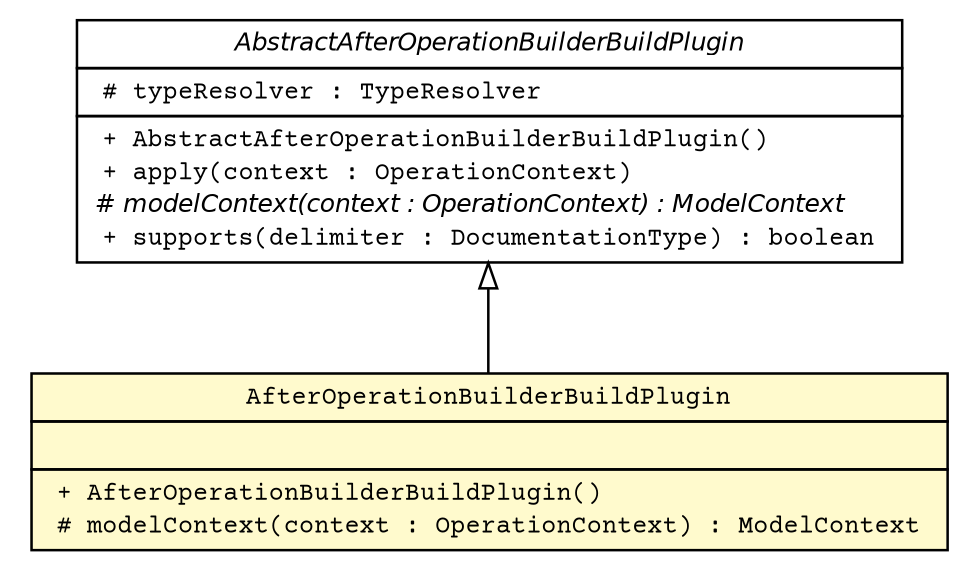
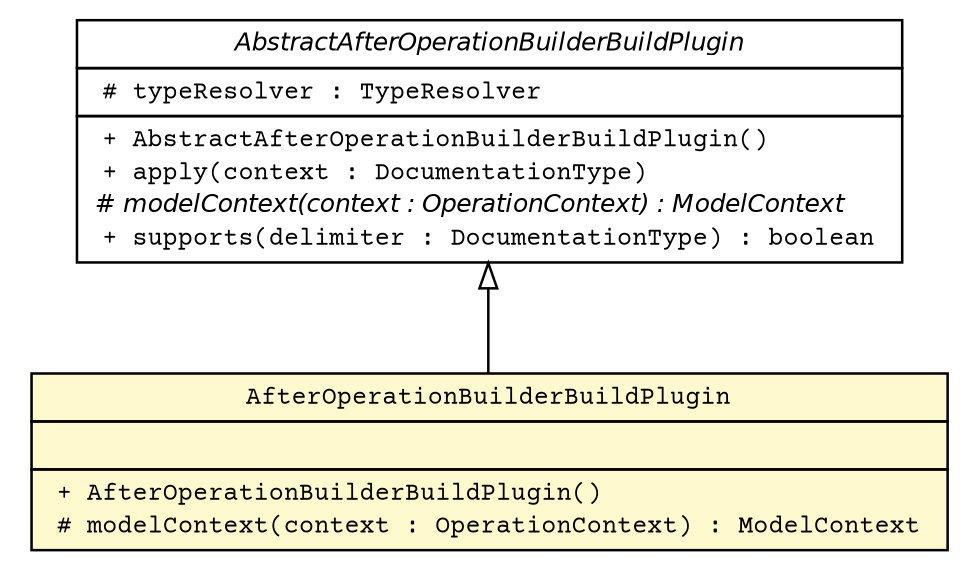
(368, 172) -> (376, 172)
